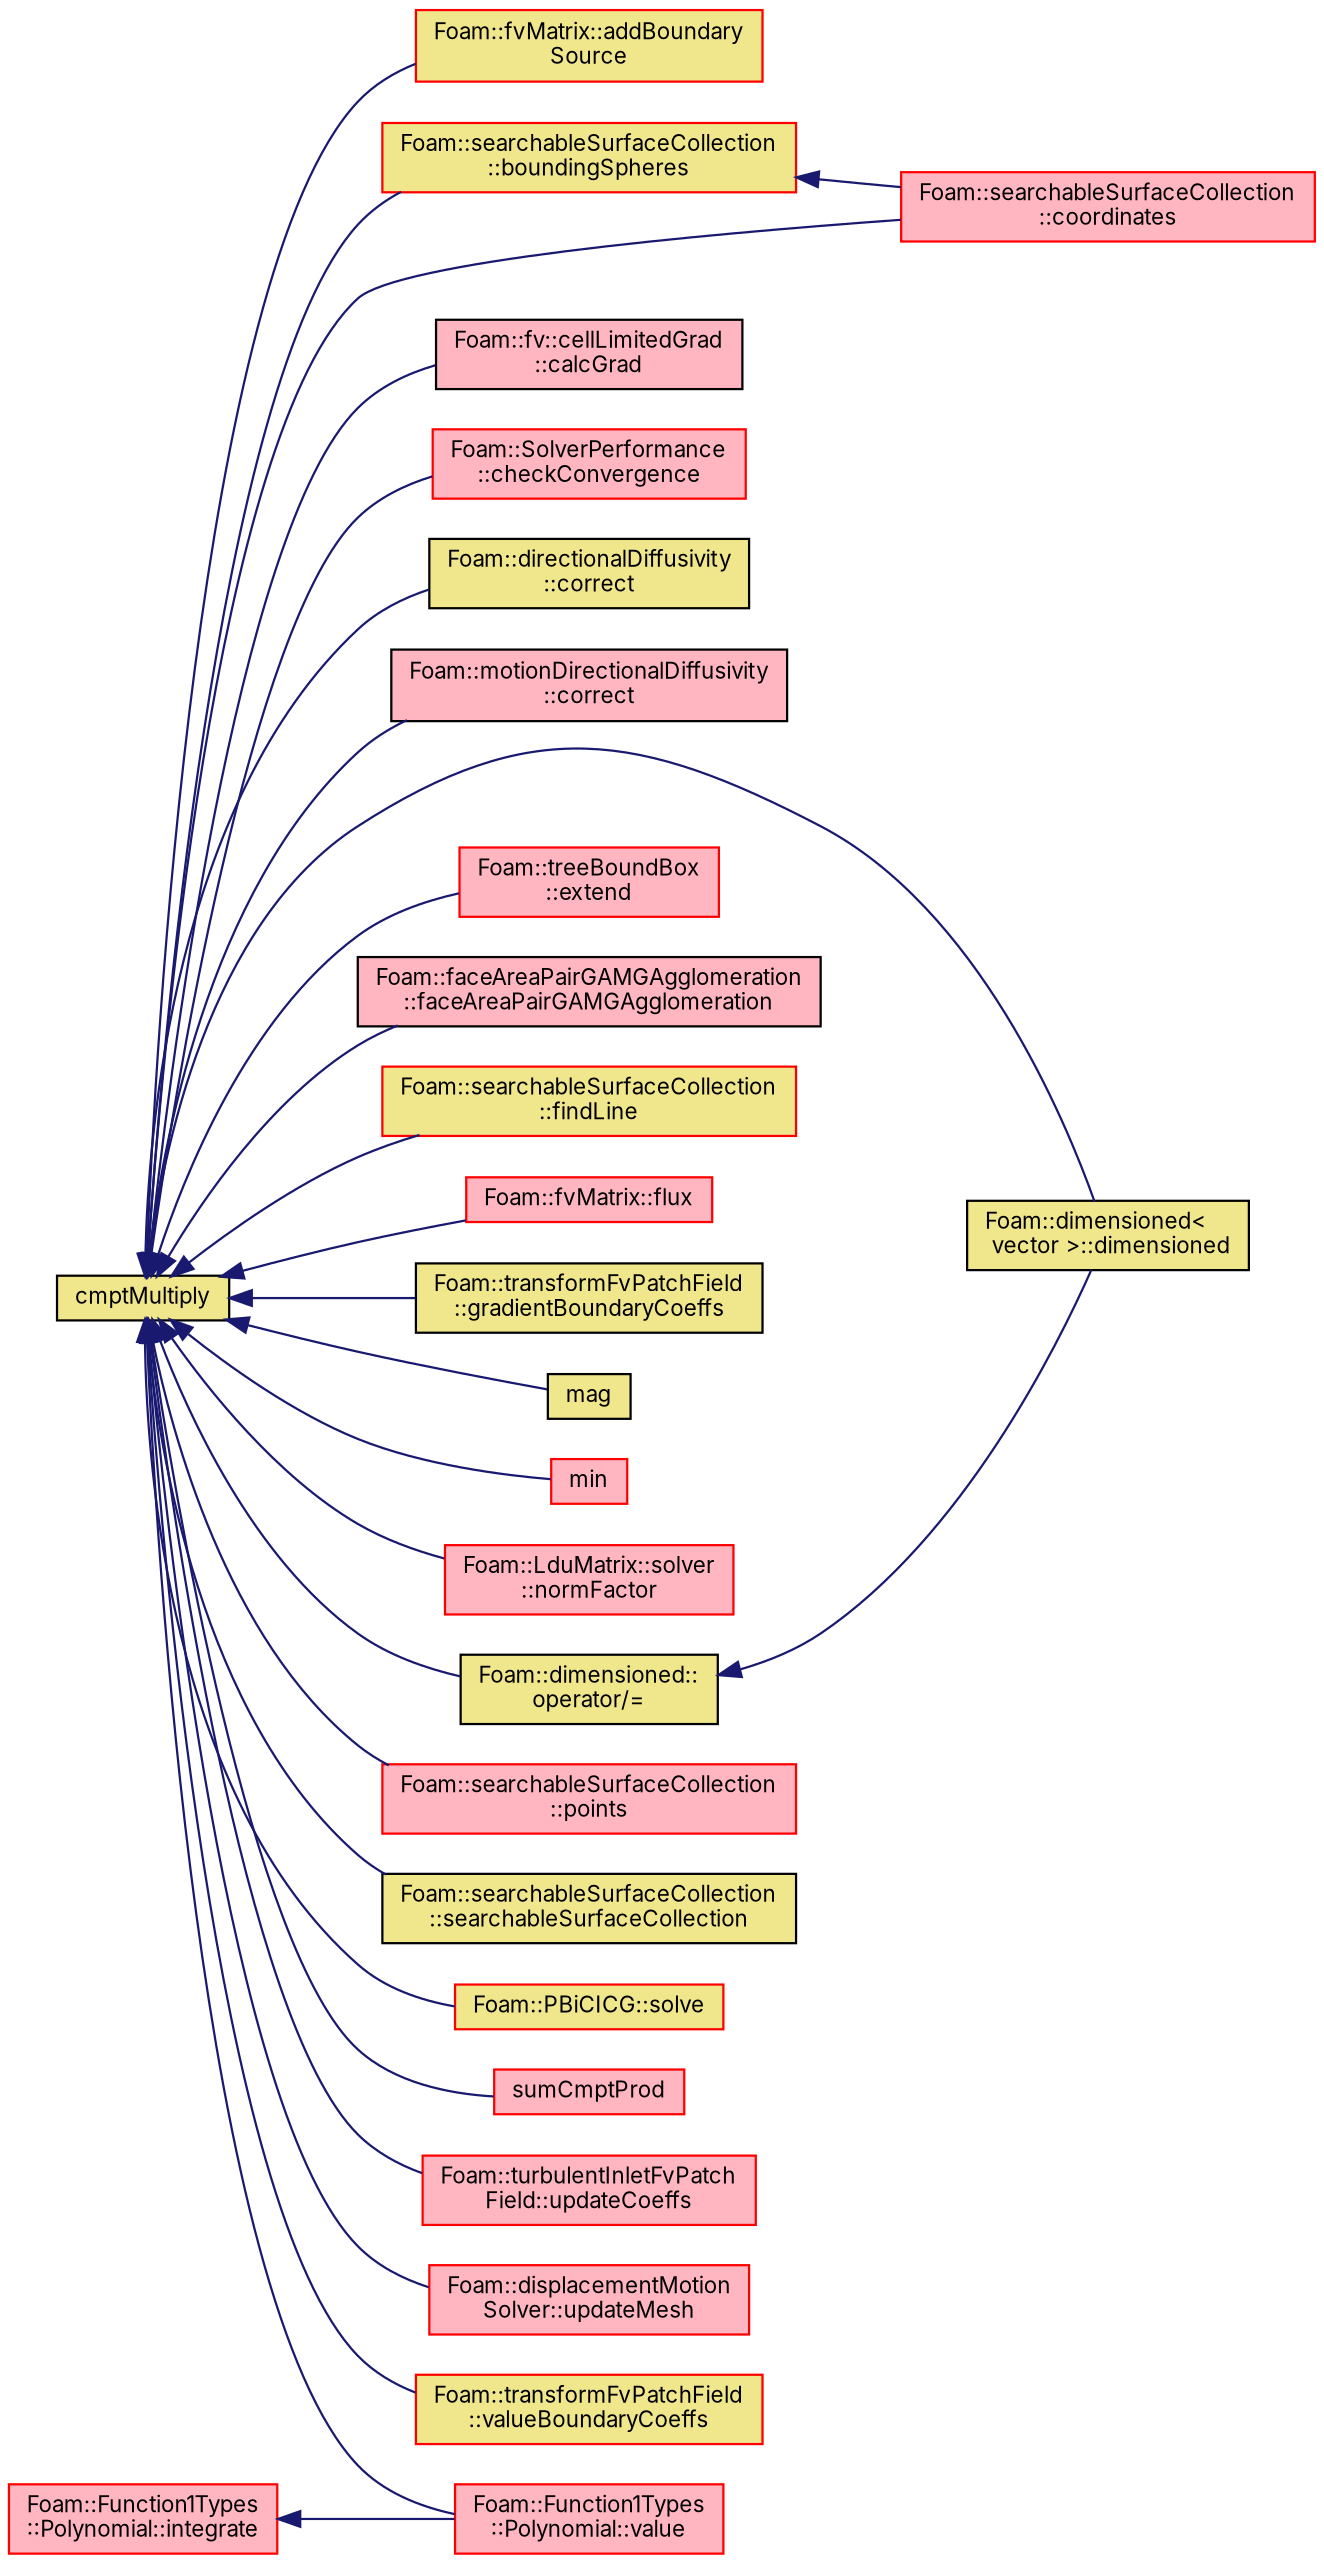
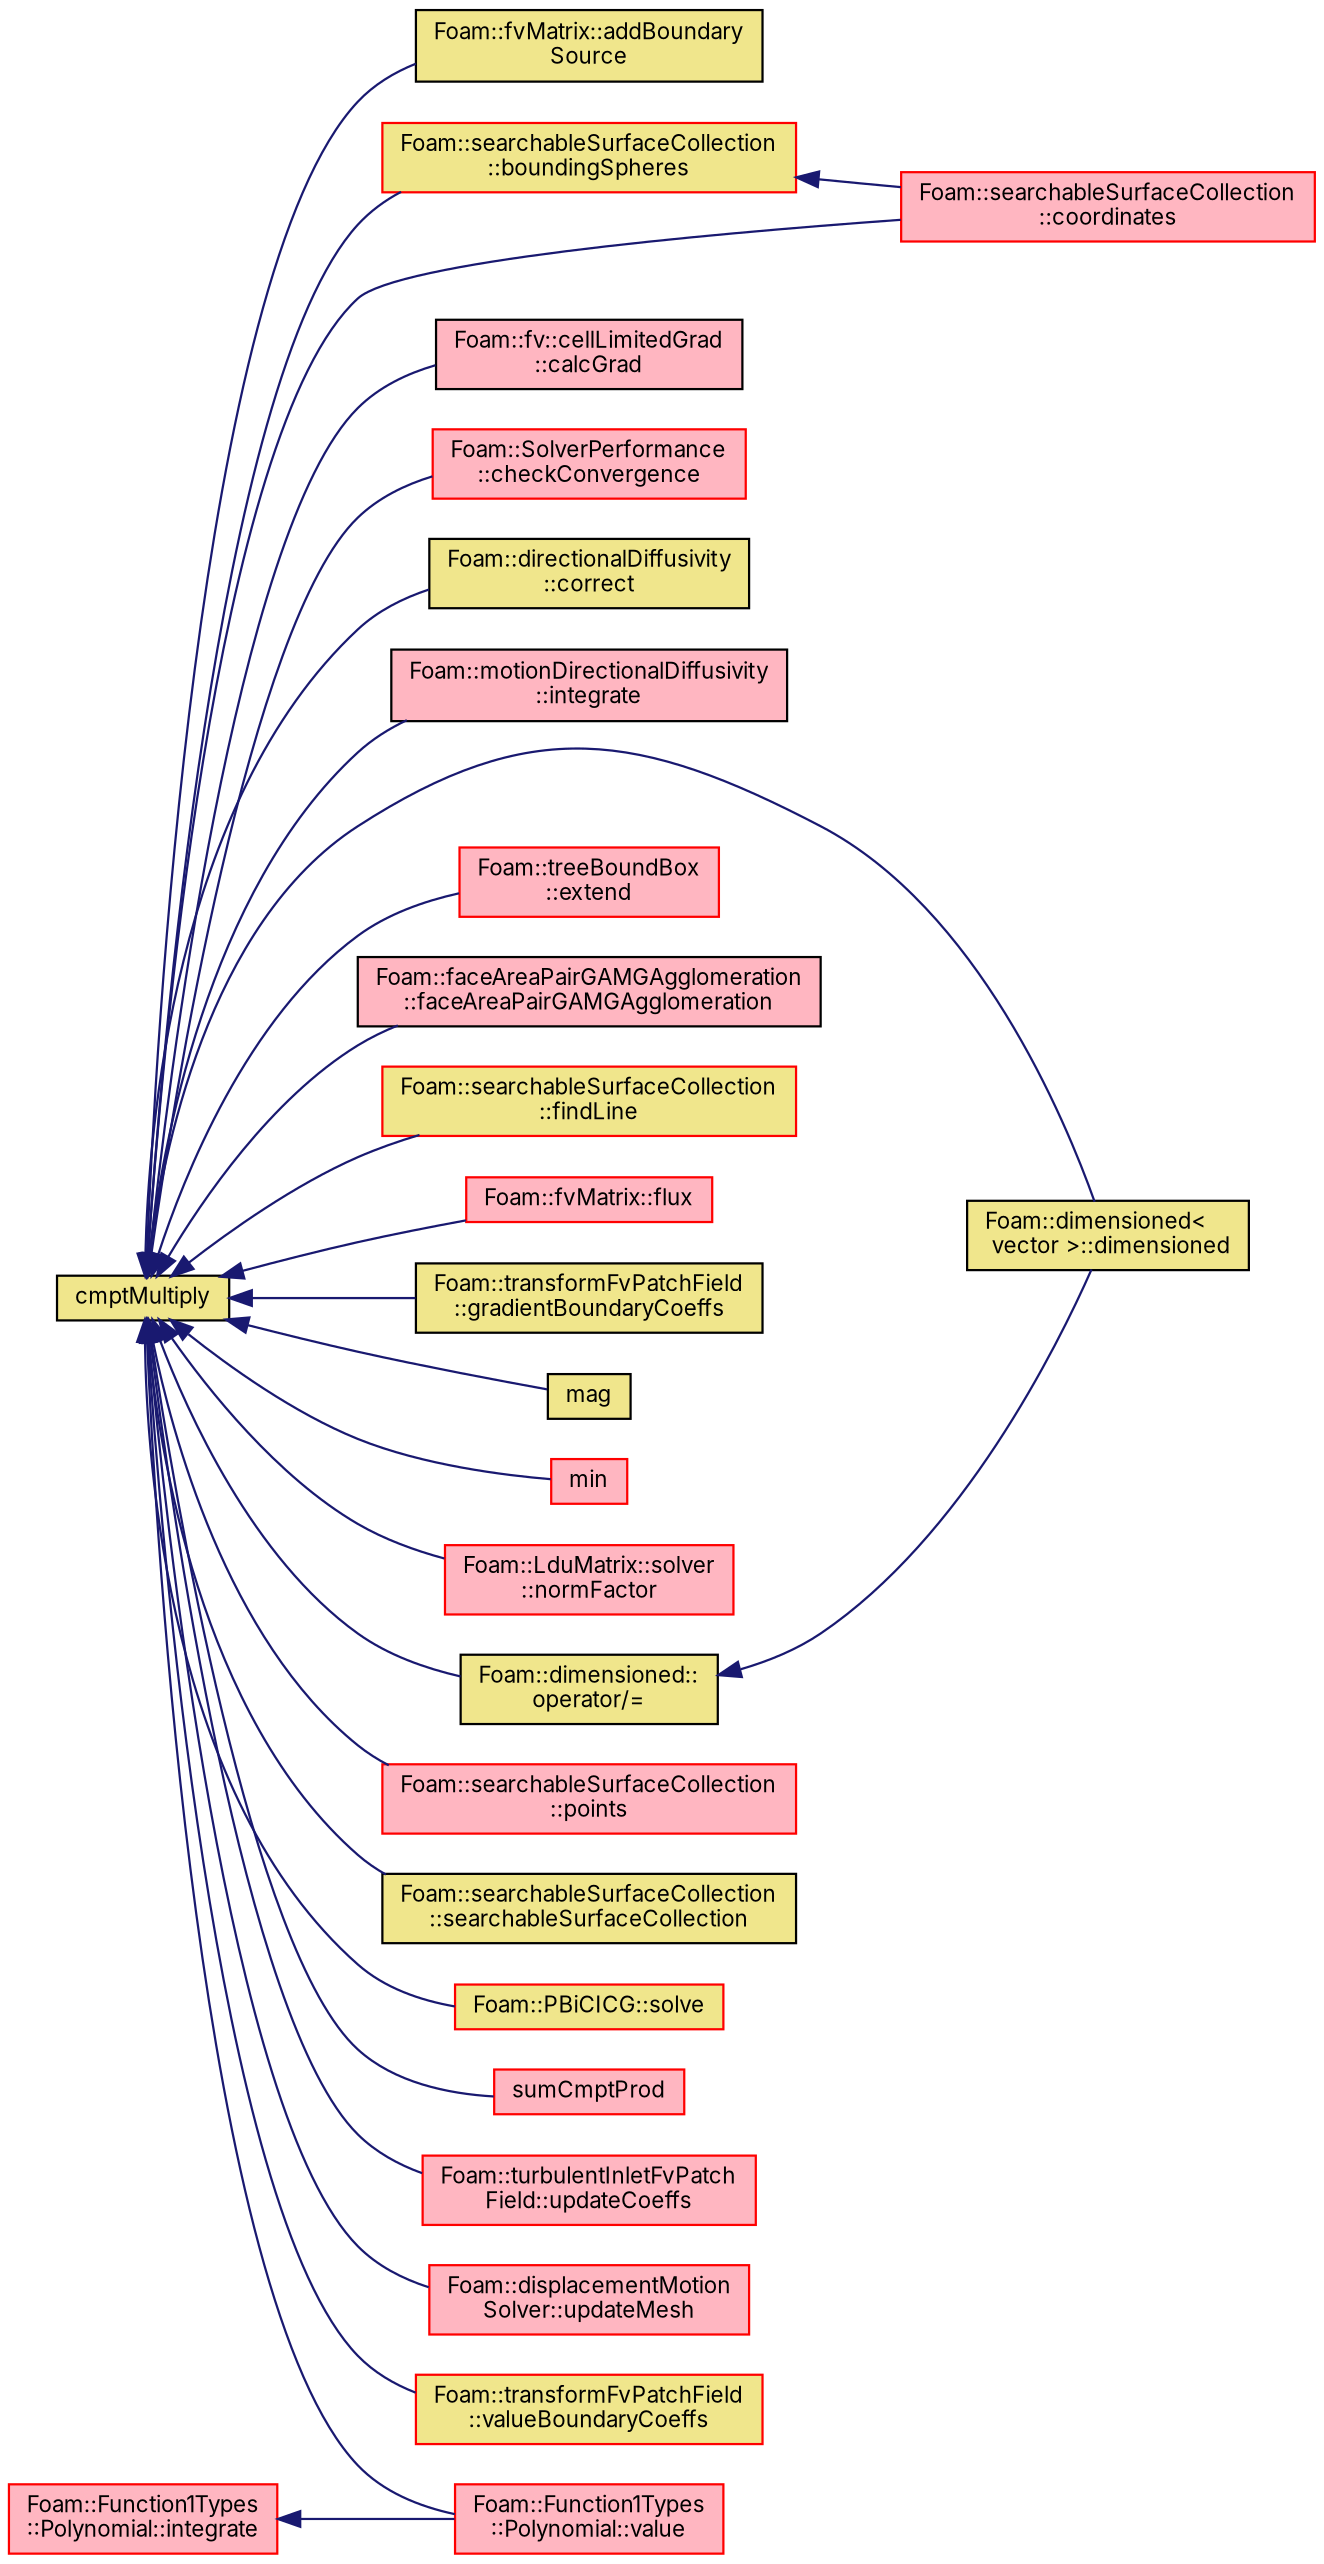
(589, 46) -> (589, 46)
(589, 685) -> (589, 685)
